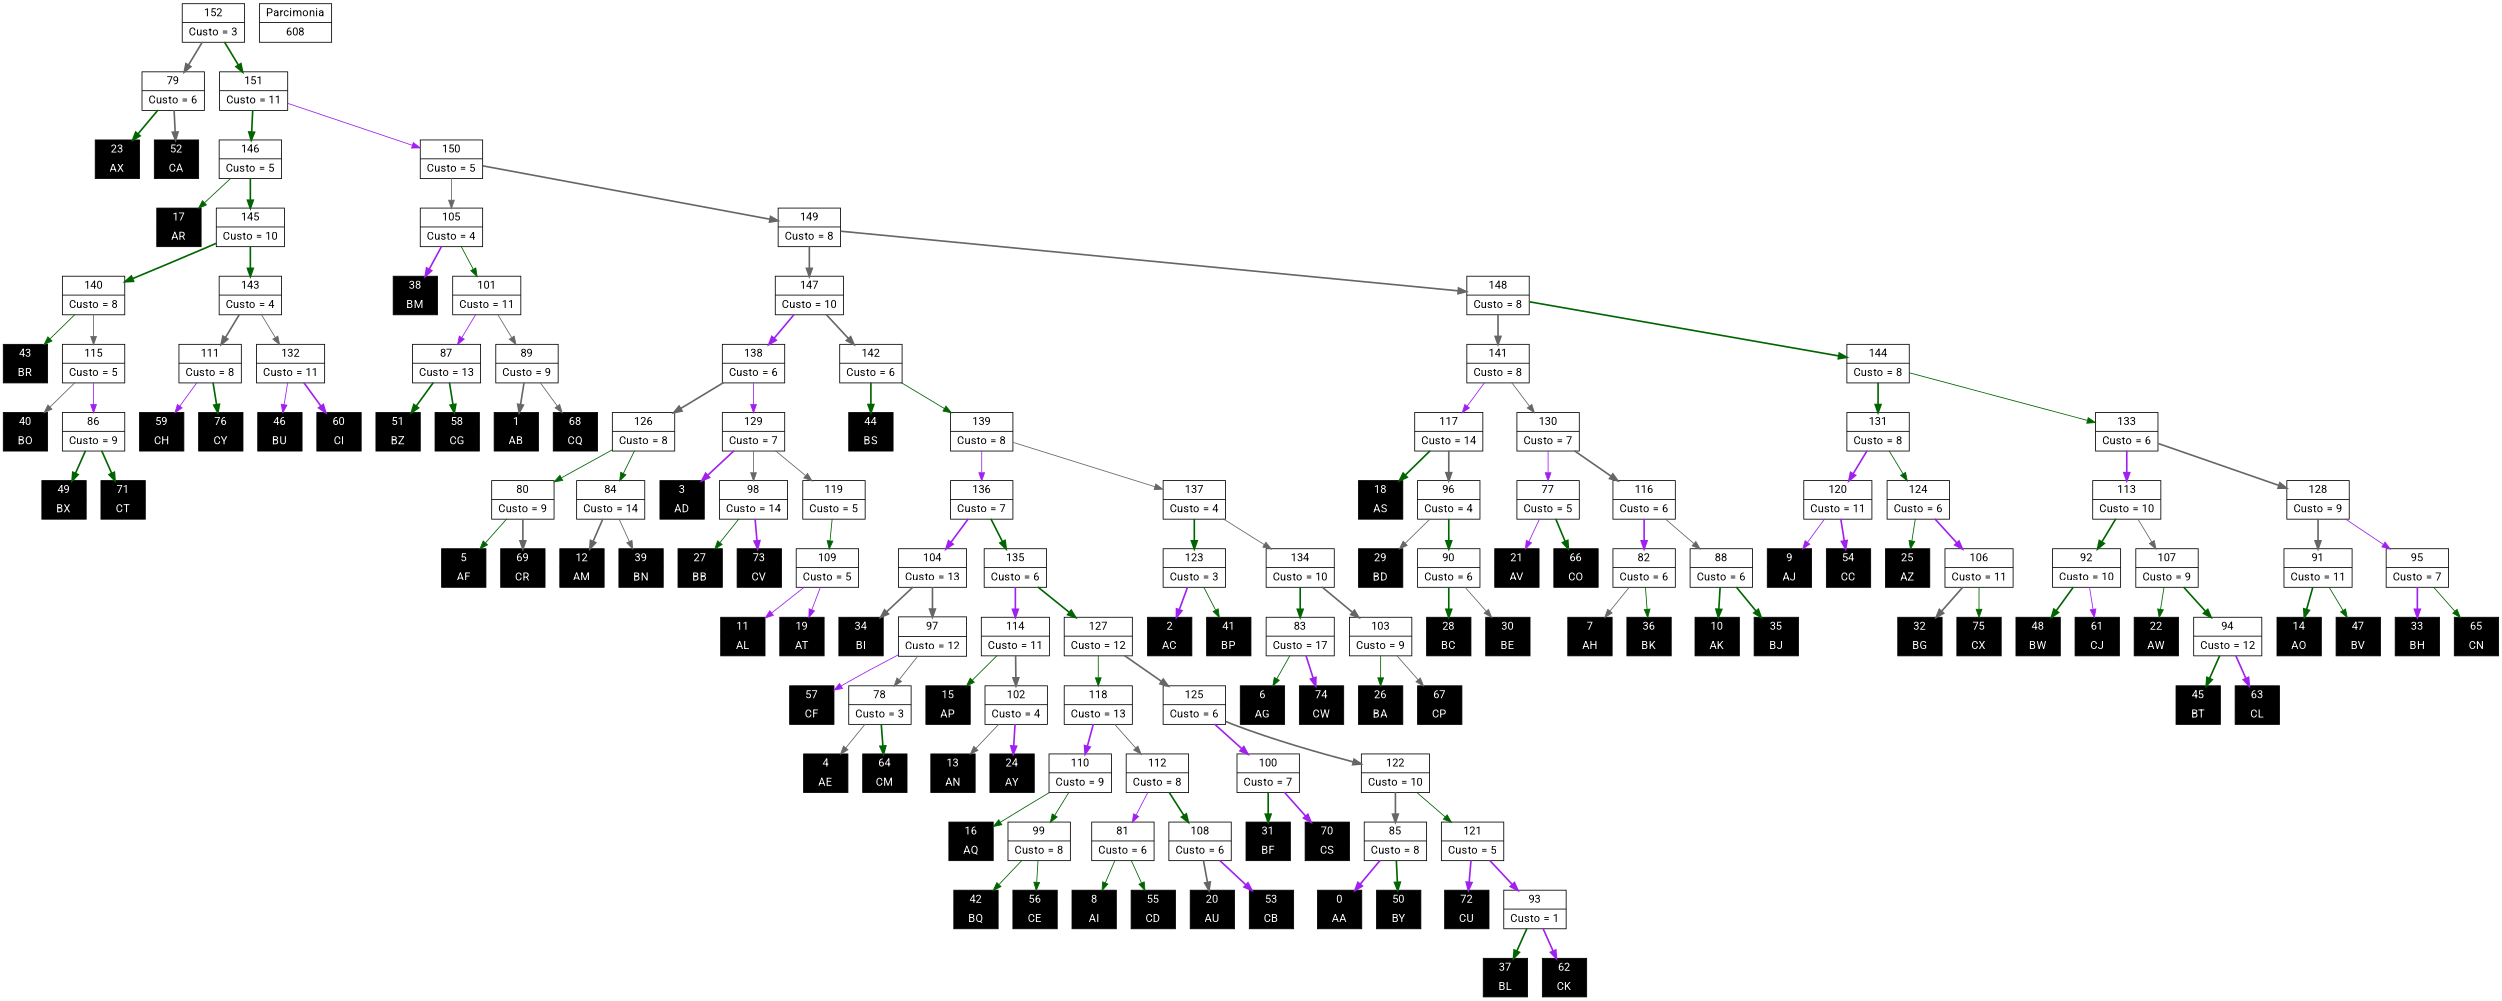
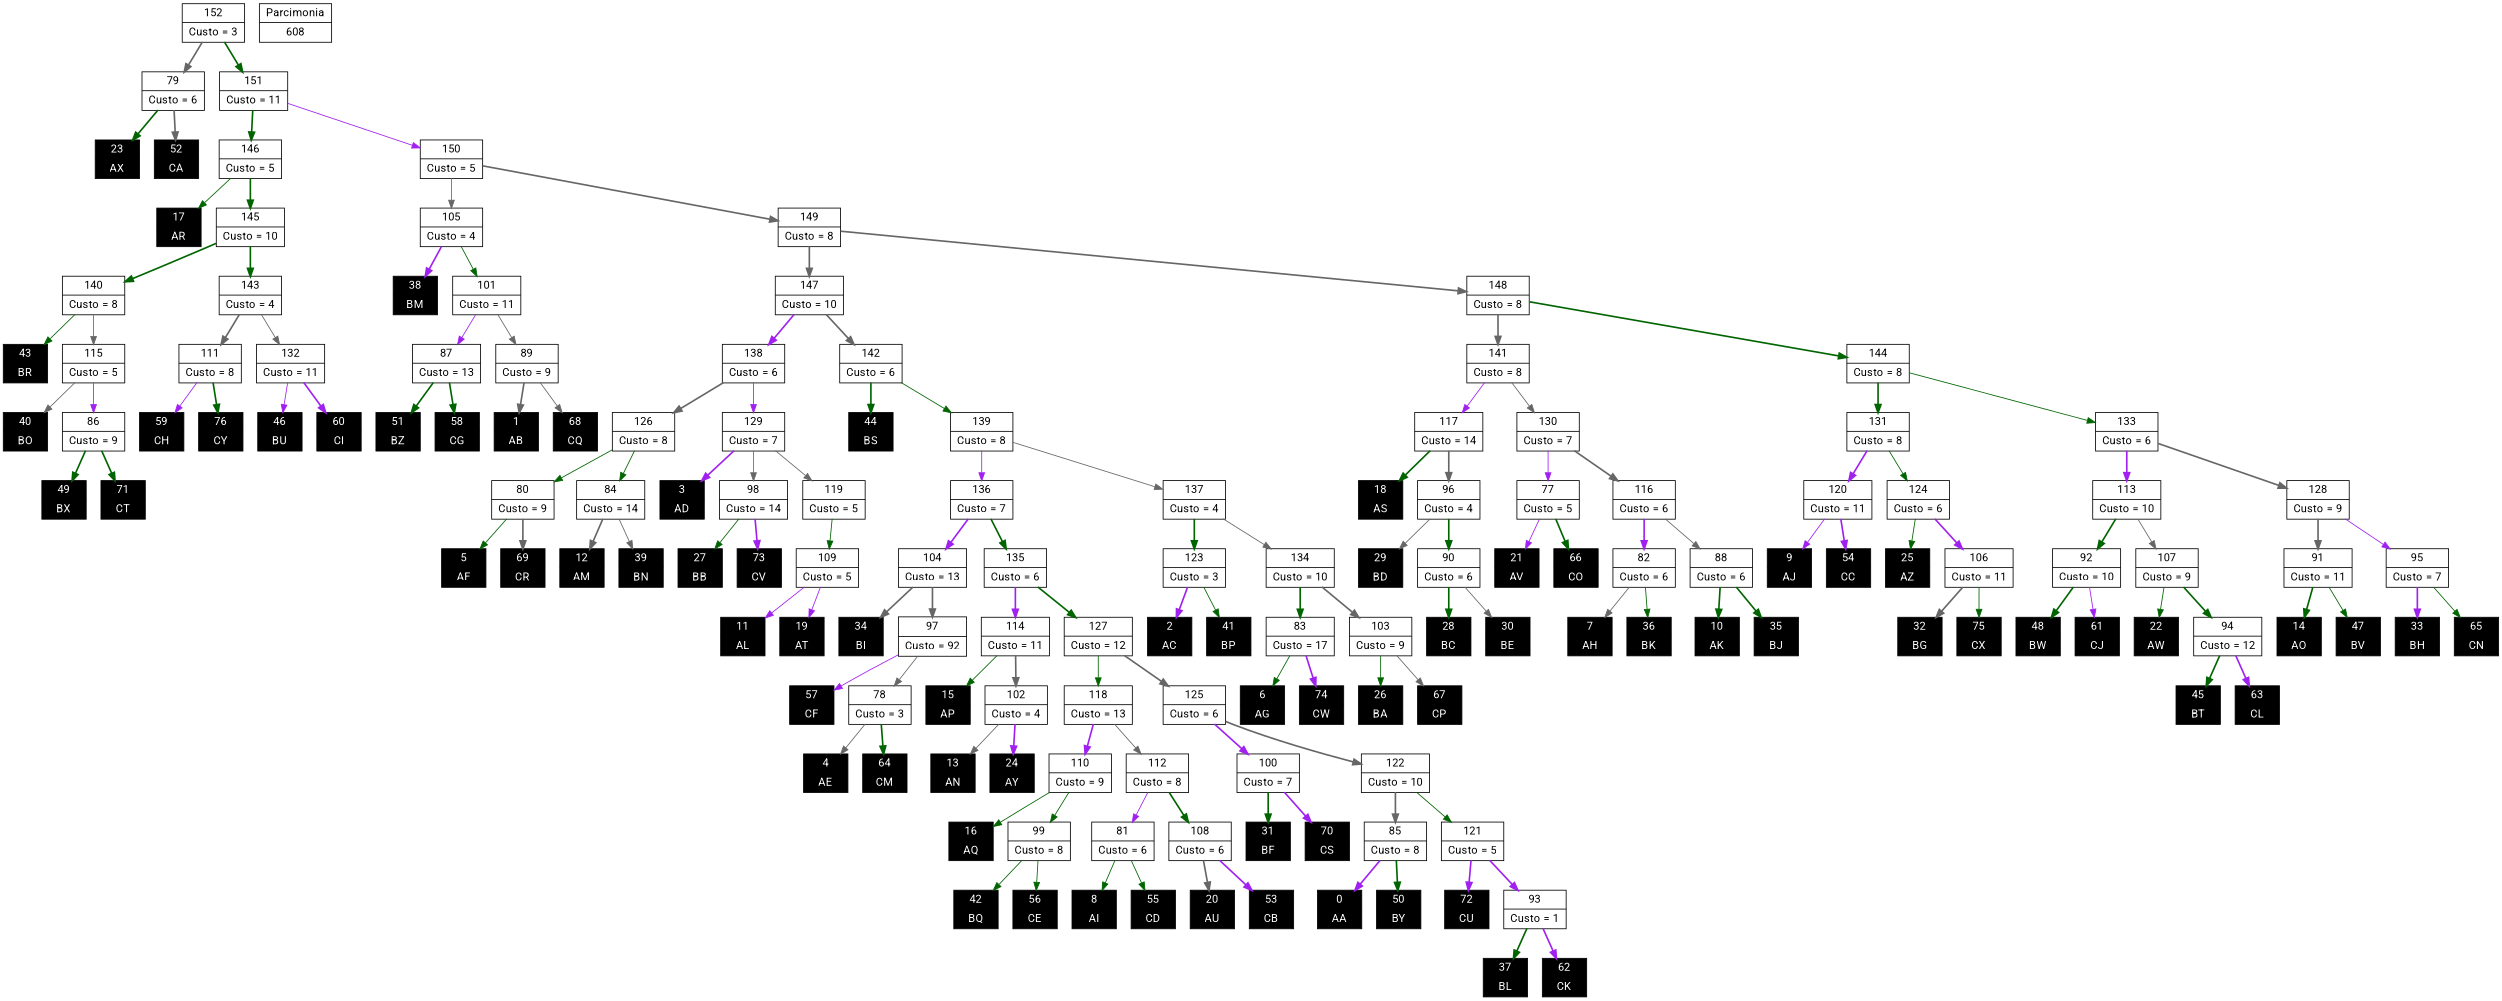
(932, 646) -> (932, 646)
